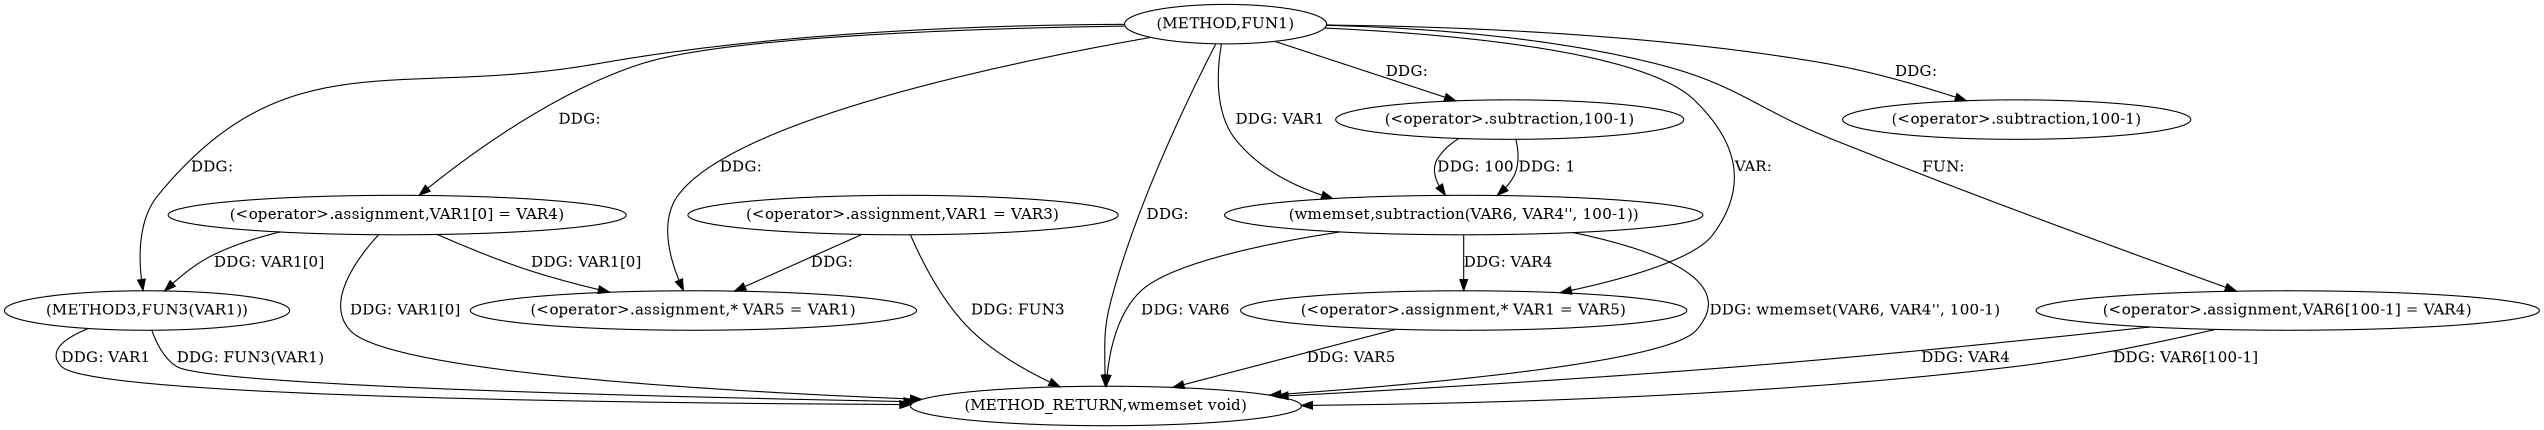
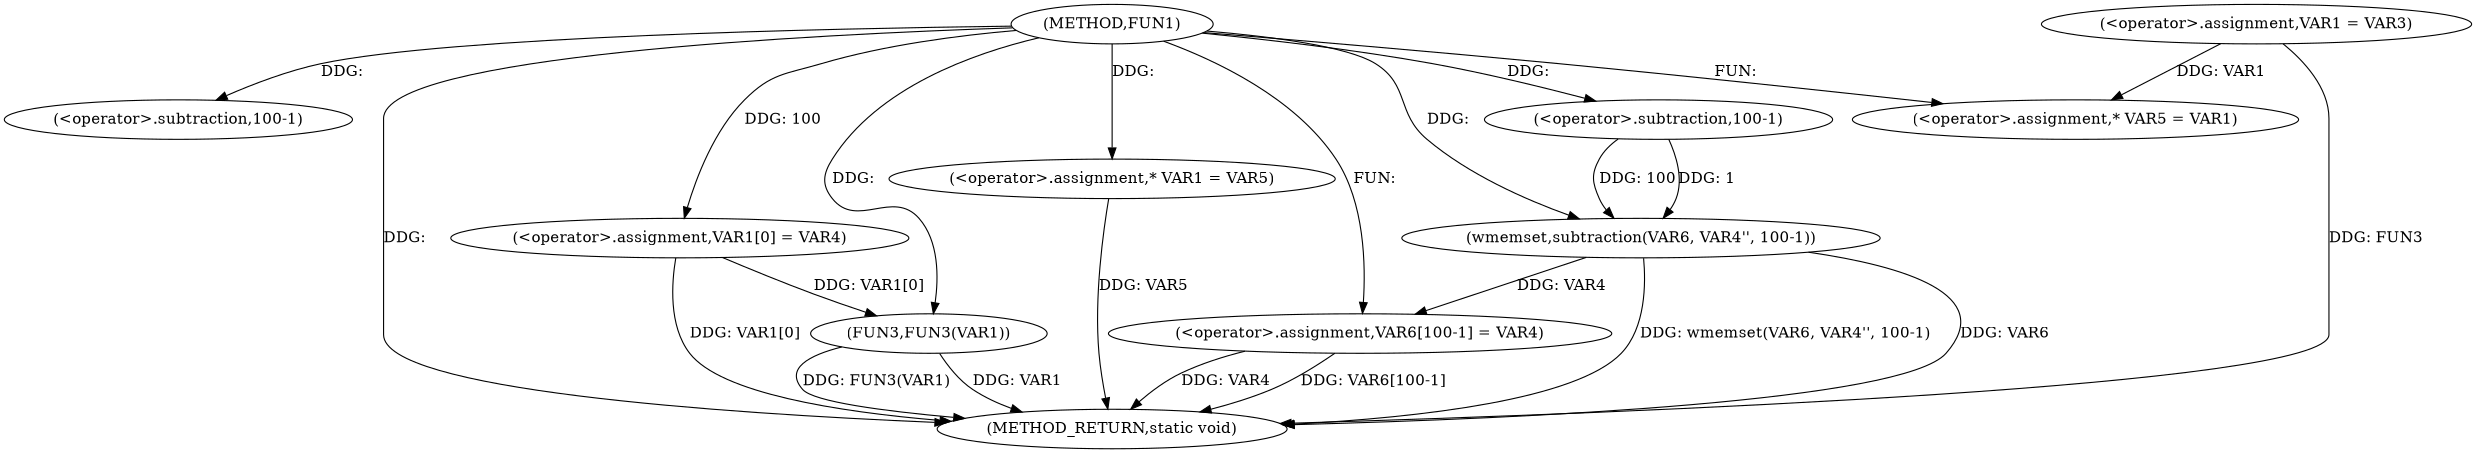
(582, 120) -> (783, 120)
(1280, 120) -> (1451, 120)
(743, 167) -> (1738, 72)
(1756, 167) -> (1136, 72)
(1464, 257) -> (1506, 284)
(834, 263) -> (2221, 72)
(516, 266) -> none
(147, 311) -> (929, 334)
(1106, 406) -> (1112, 429)
